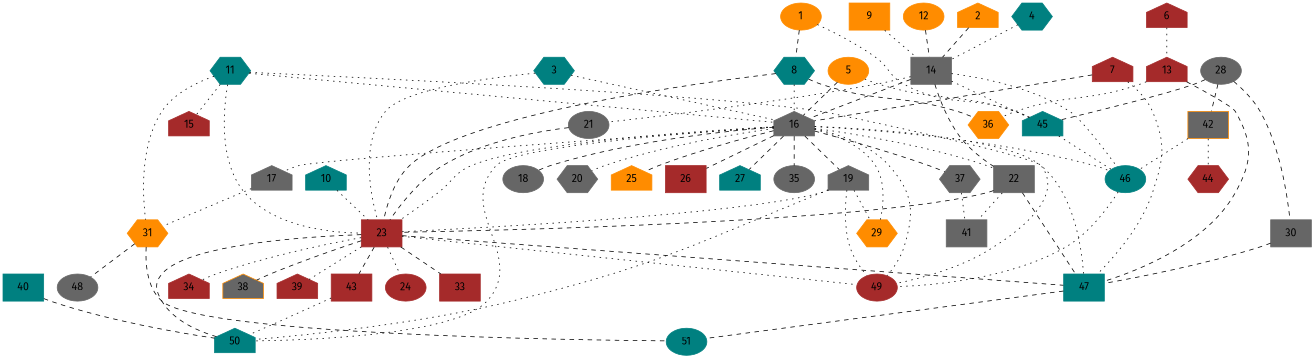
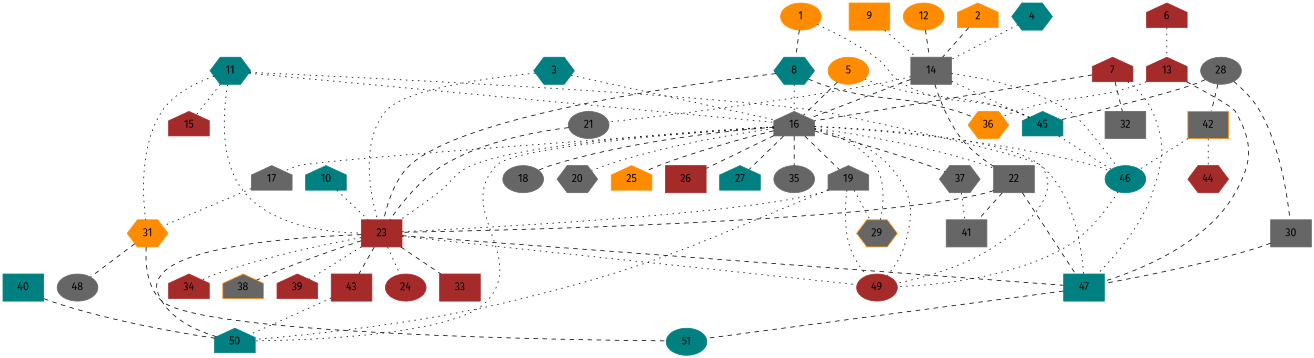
none -> (1125, 125)
(990, 206) -> (990, 206)
(877, 233) -> (877, 233)
